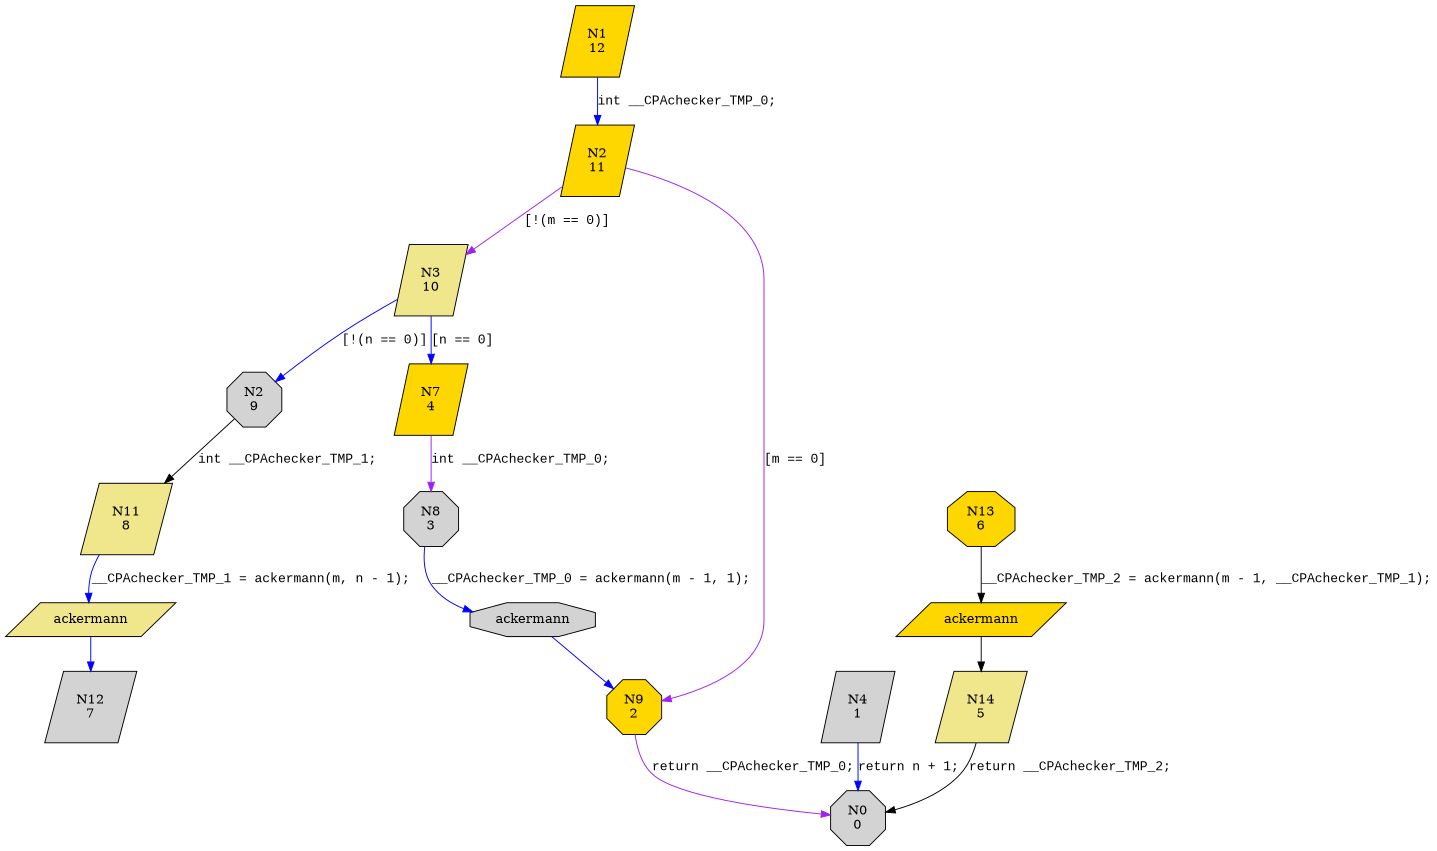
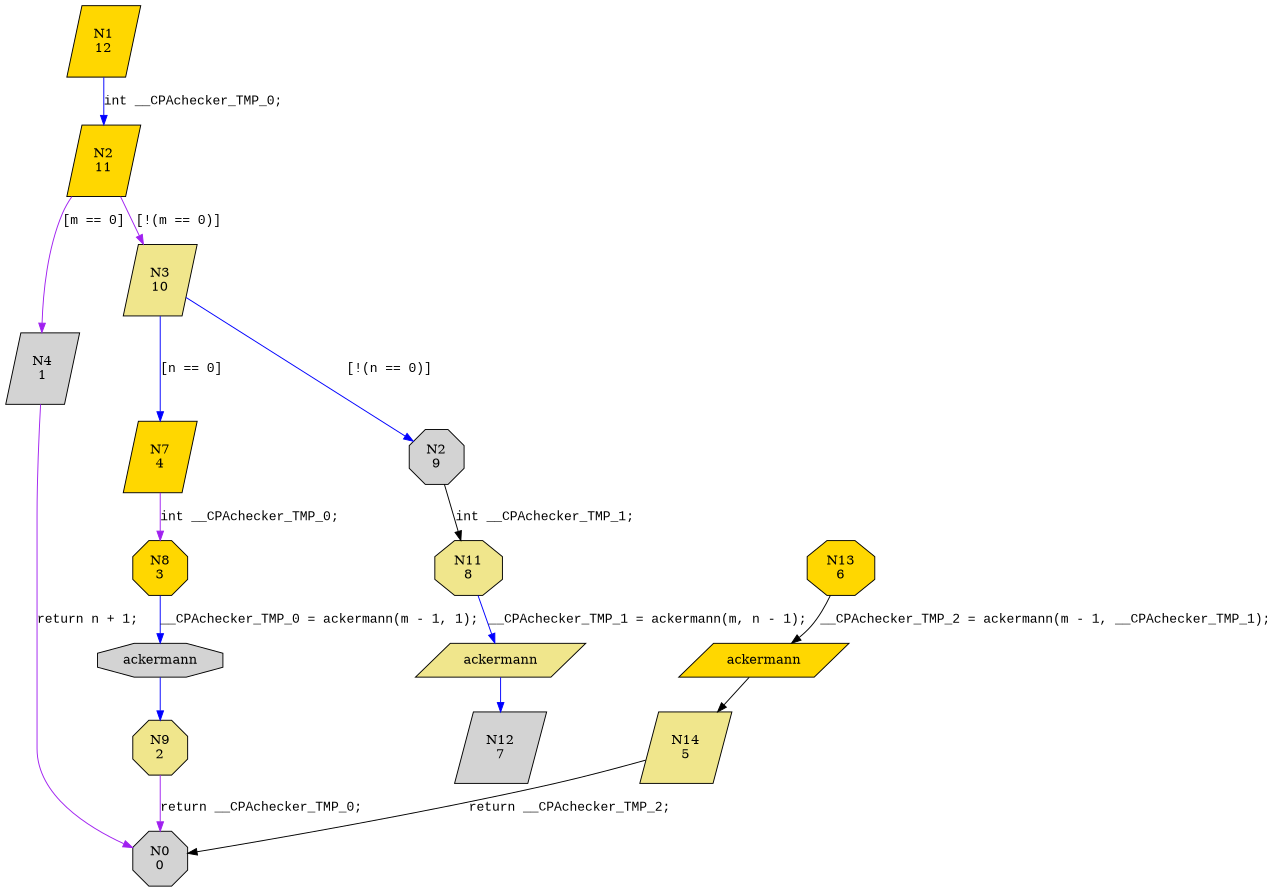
(764, 420) -> (49, 258)
(126, 519) -> (469, 568)
(431, 519) -> (160, 568)
(634, 707) -> (160, 748)
(858, 762) -> (37, 644)
